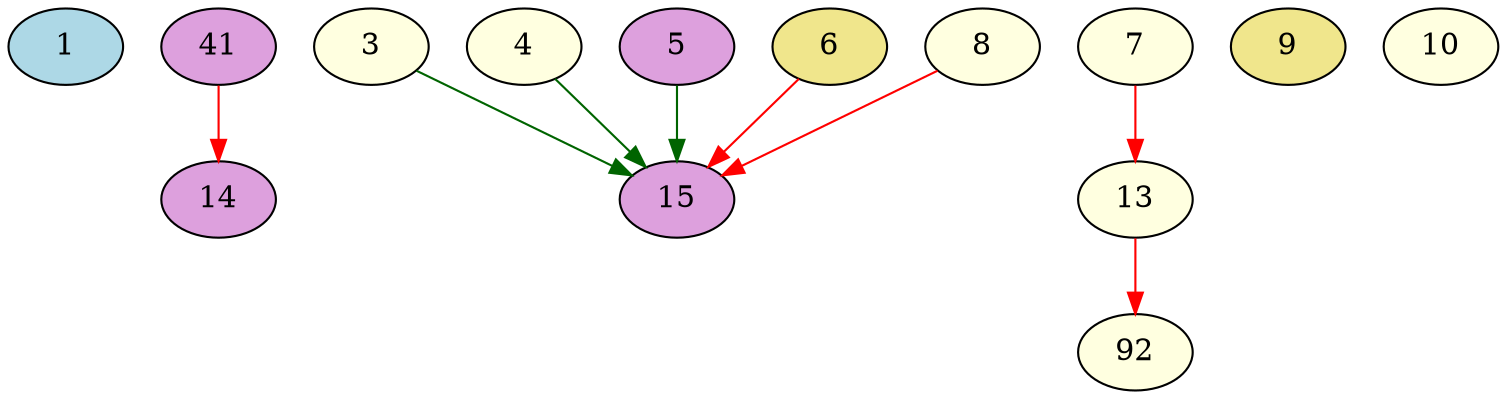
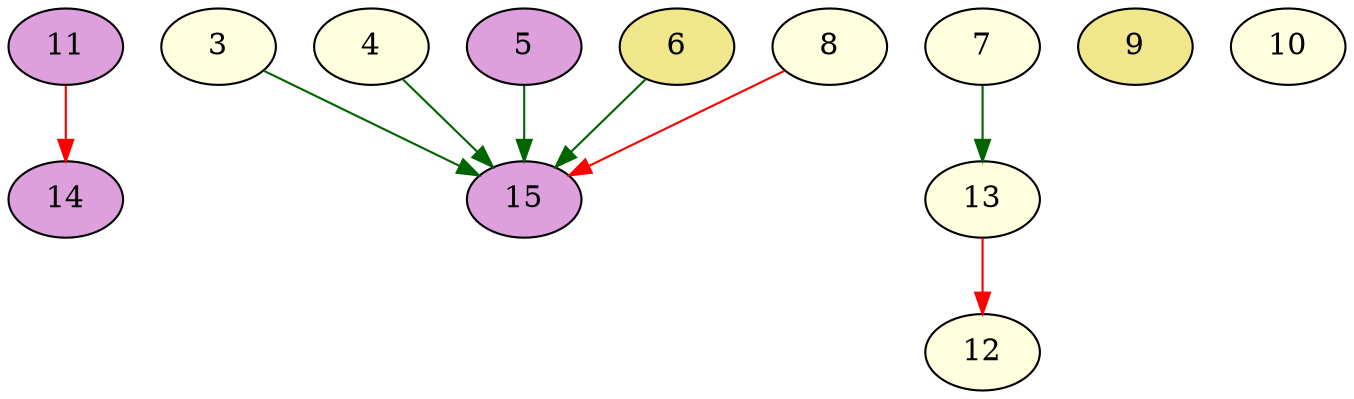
(66, 47) -> none
(219, 47) -> (66, 47)
(1135, 113) -> (983, 113)
(761, 115) -> (608, 115)
(1135, 352) -> (983, 352)
